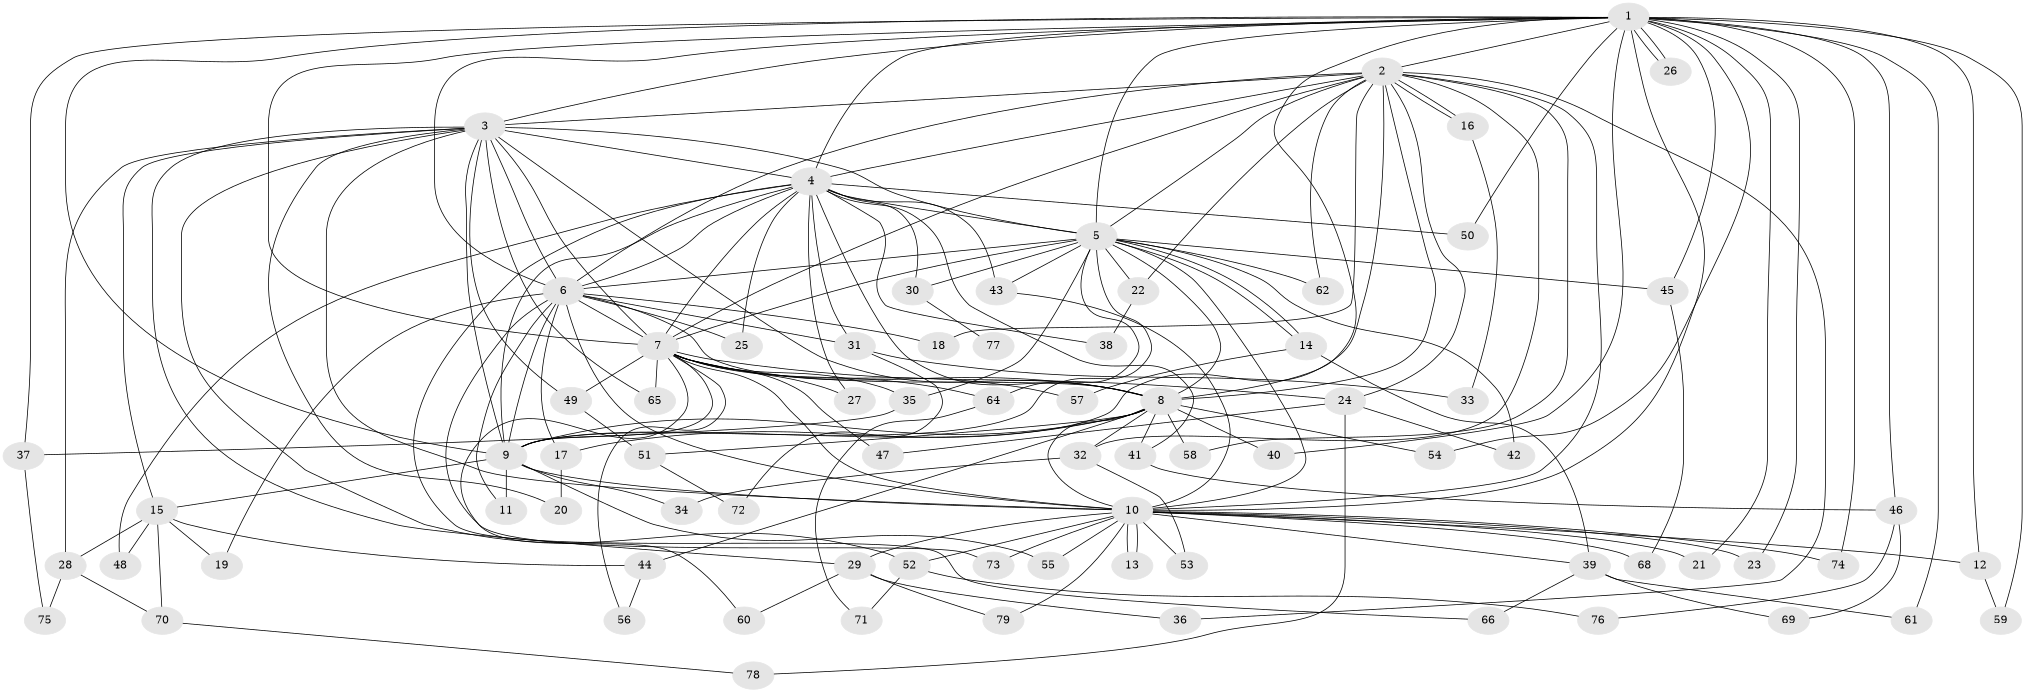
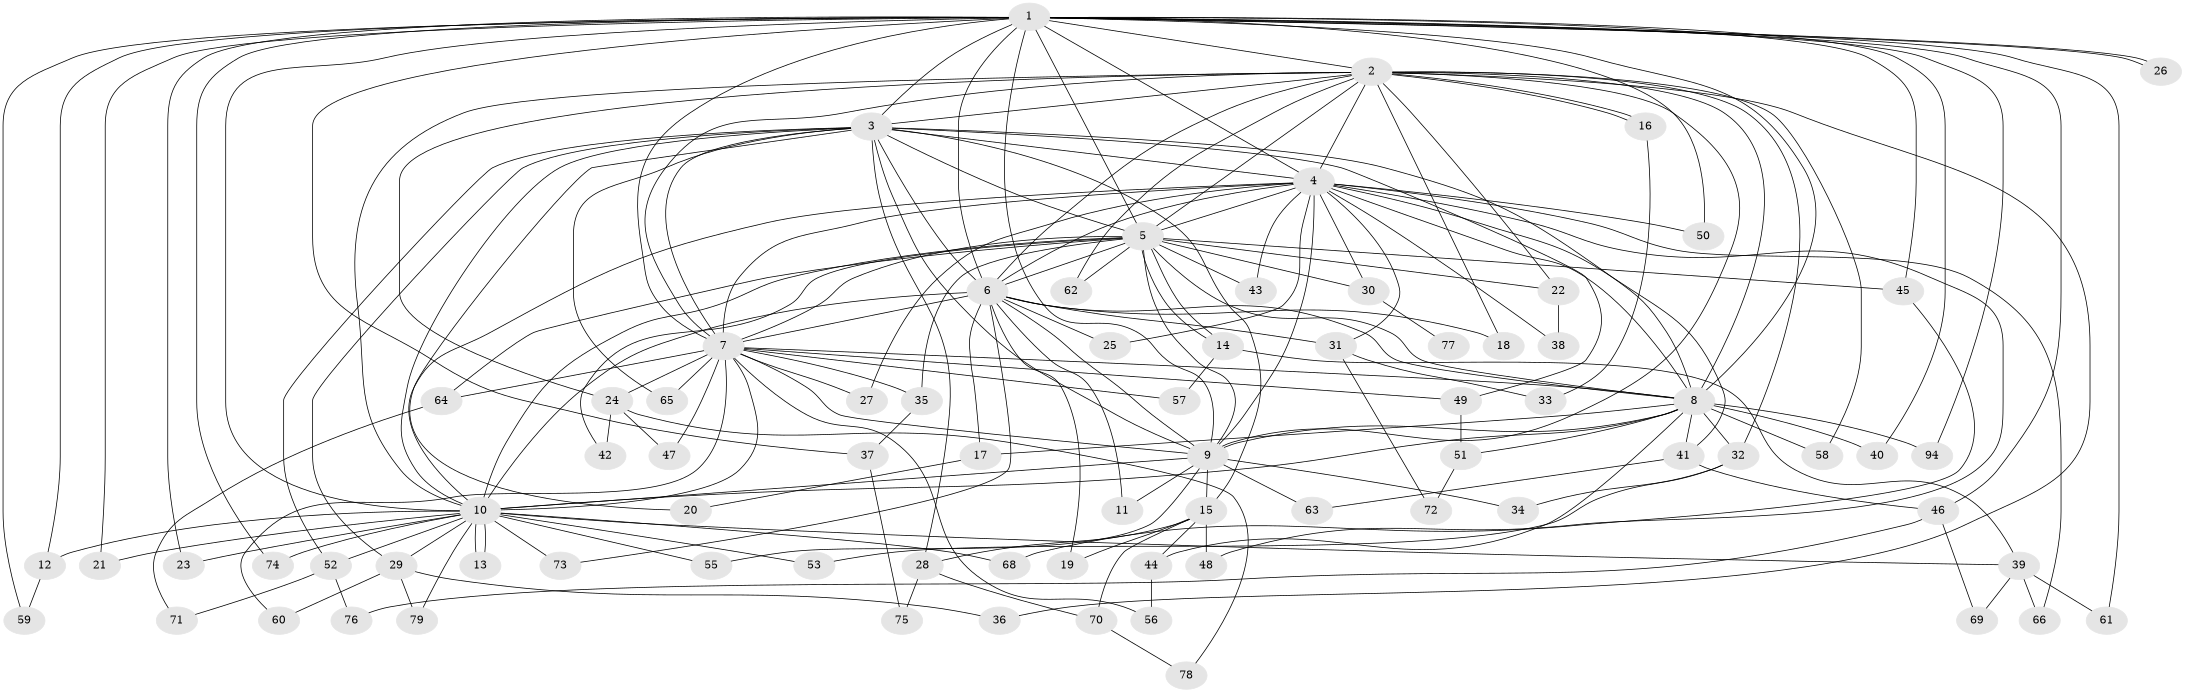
(1188, 357) -> (766, 223)
(1435, 456) -> (1932, 456)
none -> (1312, 511)
